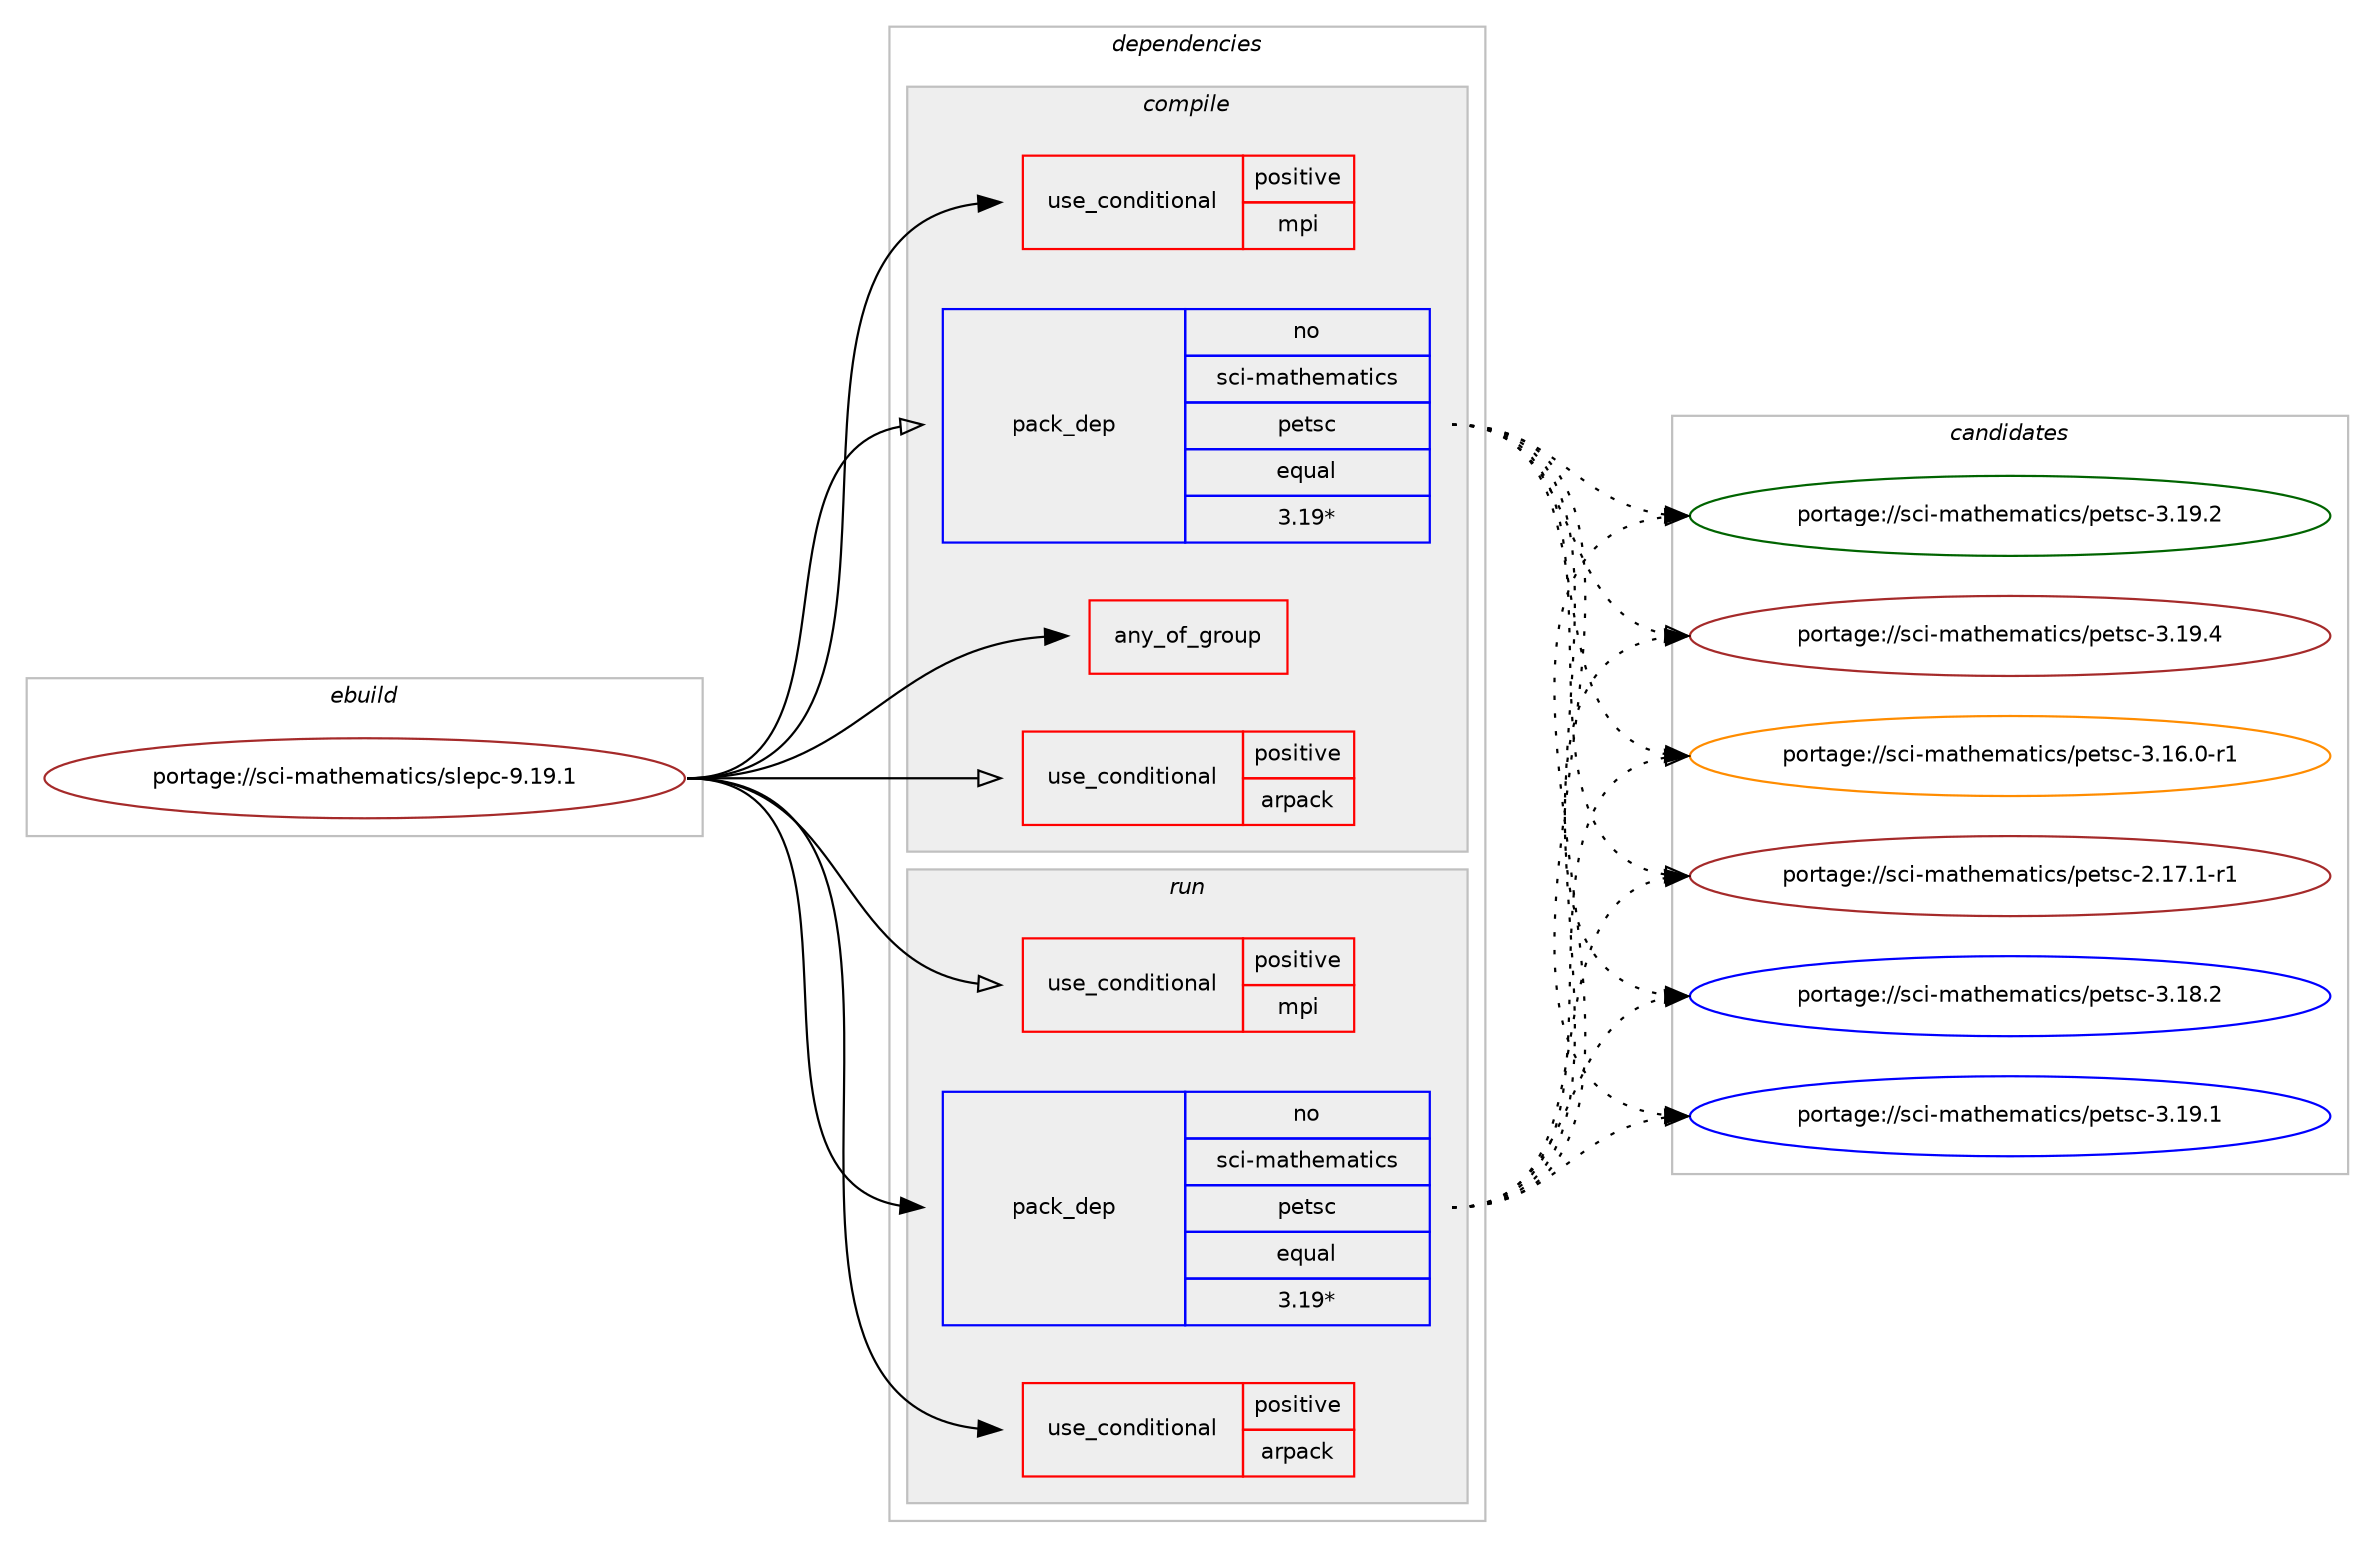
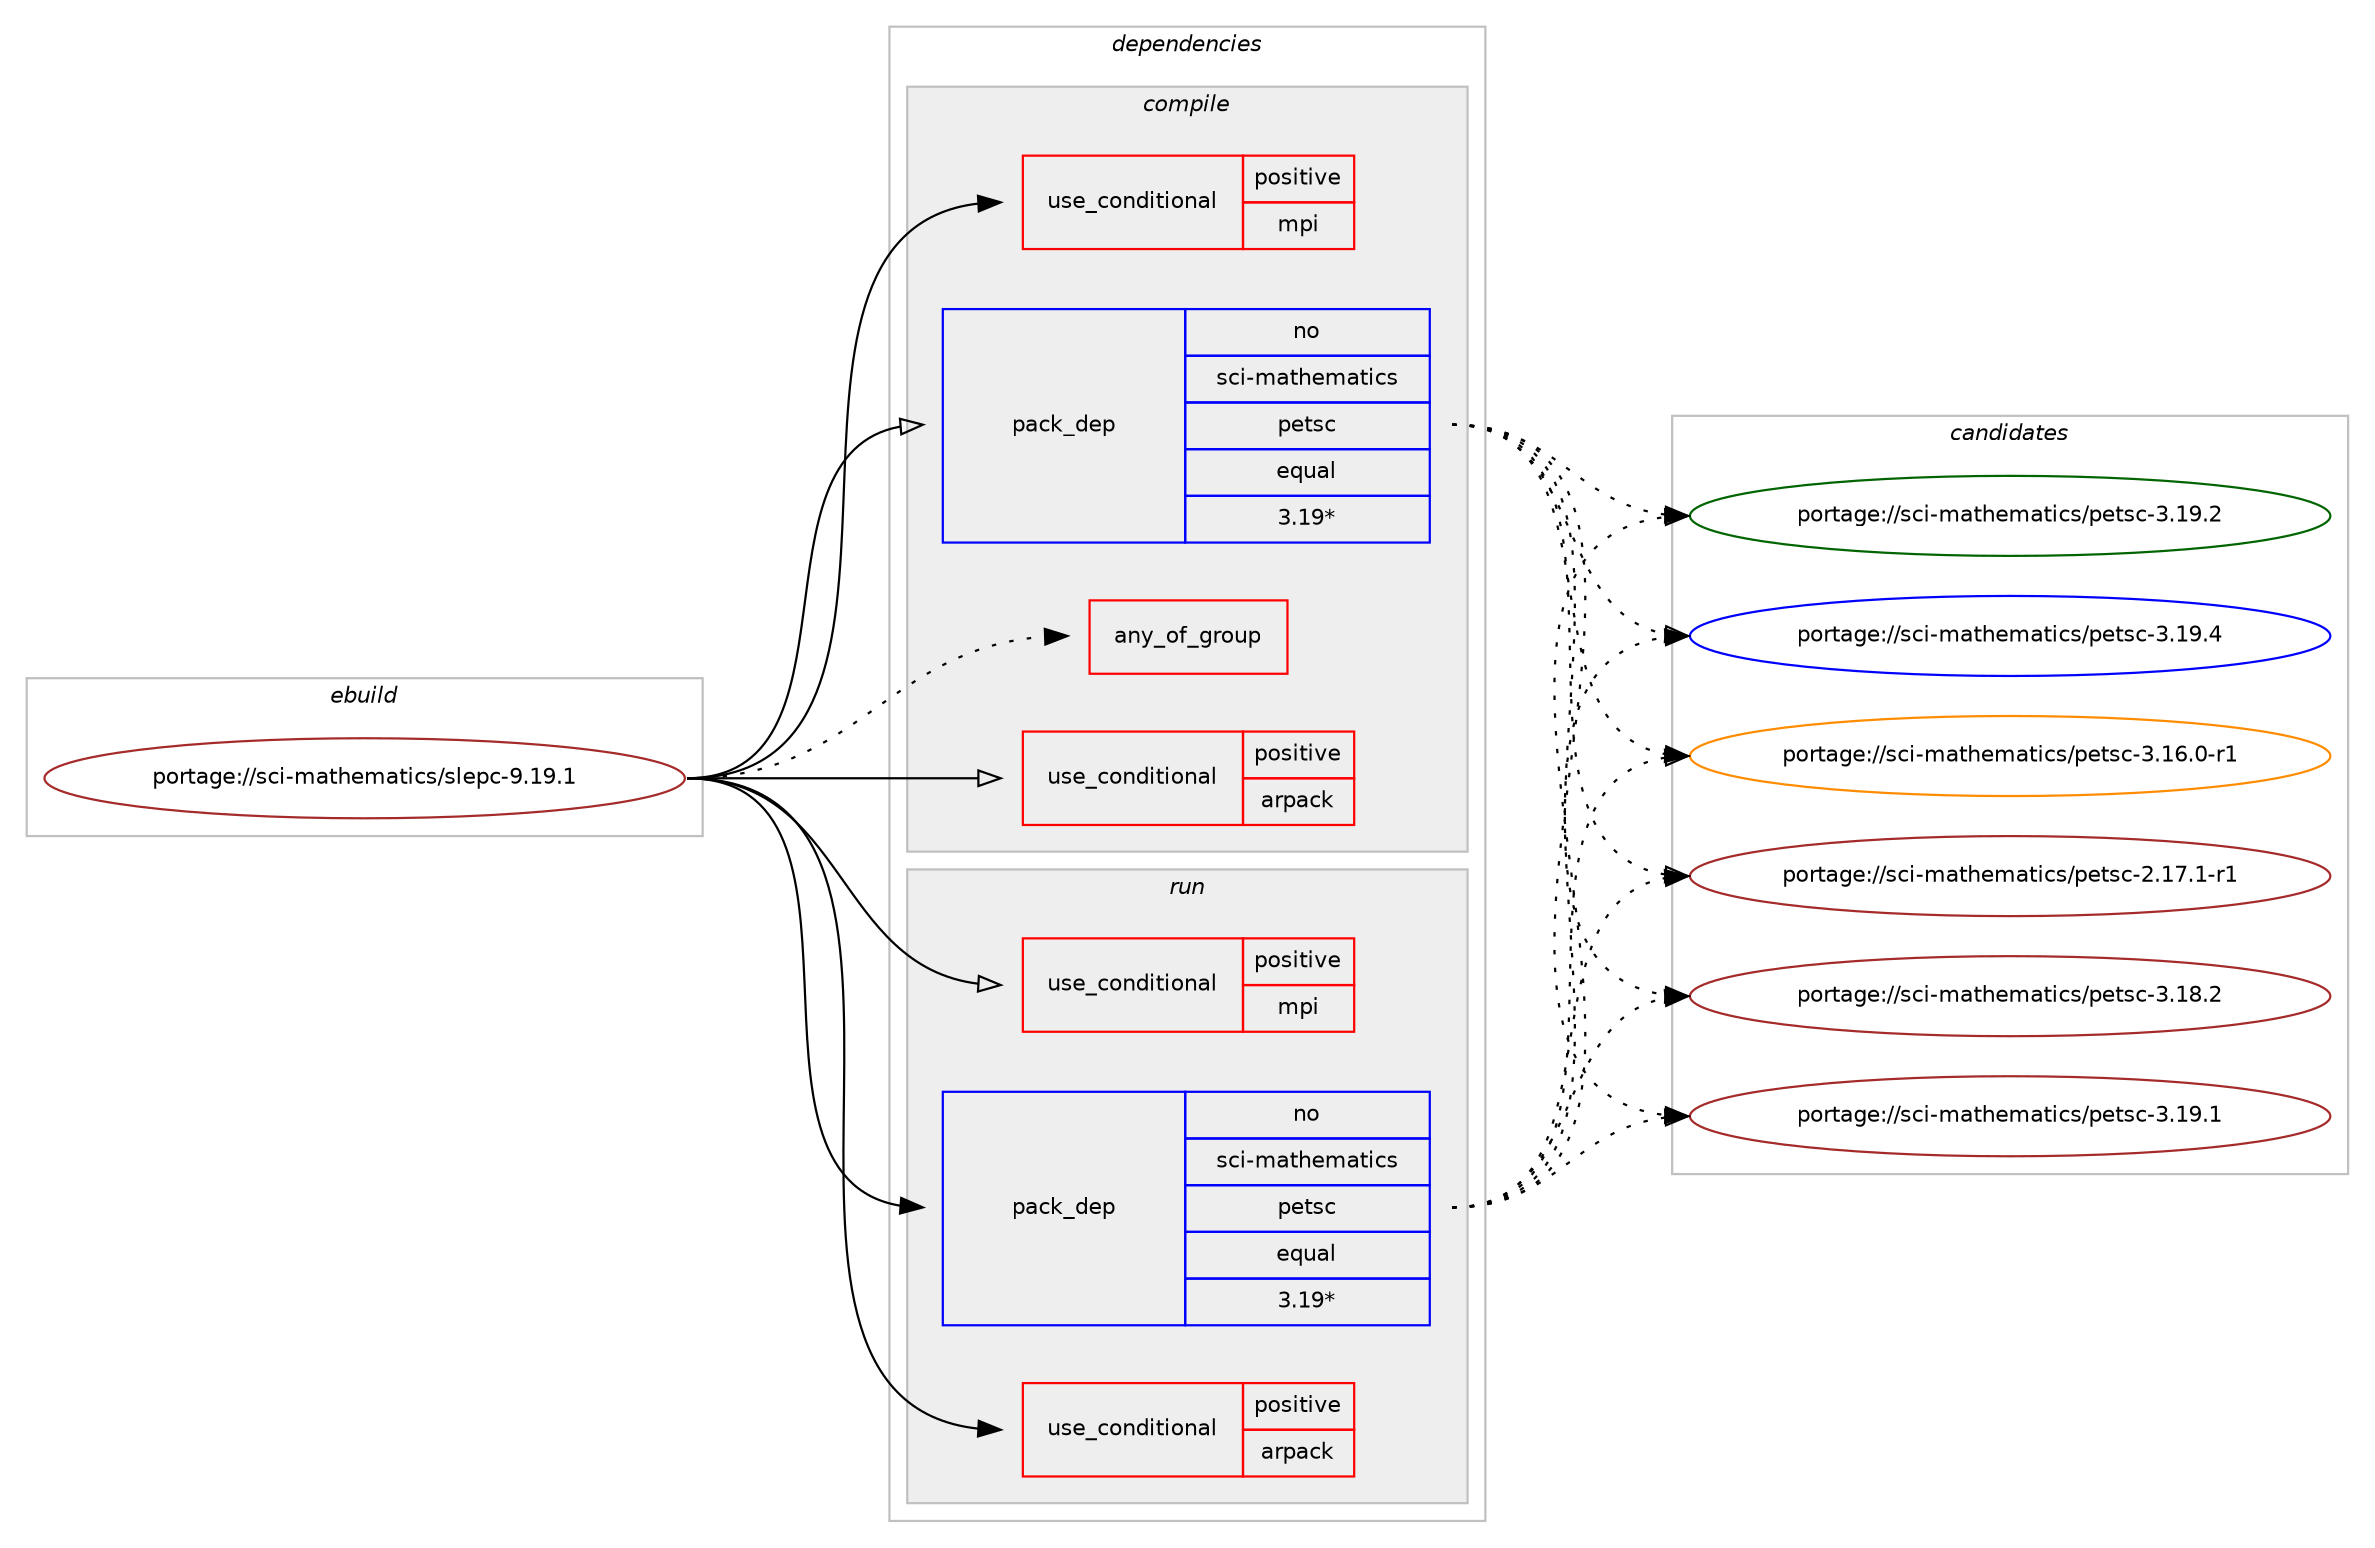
(2010, 636) -> (2010, 636)
(868, 714) -> (868, 714)
(2010, 996) -> (2010, 996)
(2010, 1116) -> (2010, 1116)
